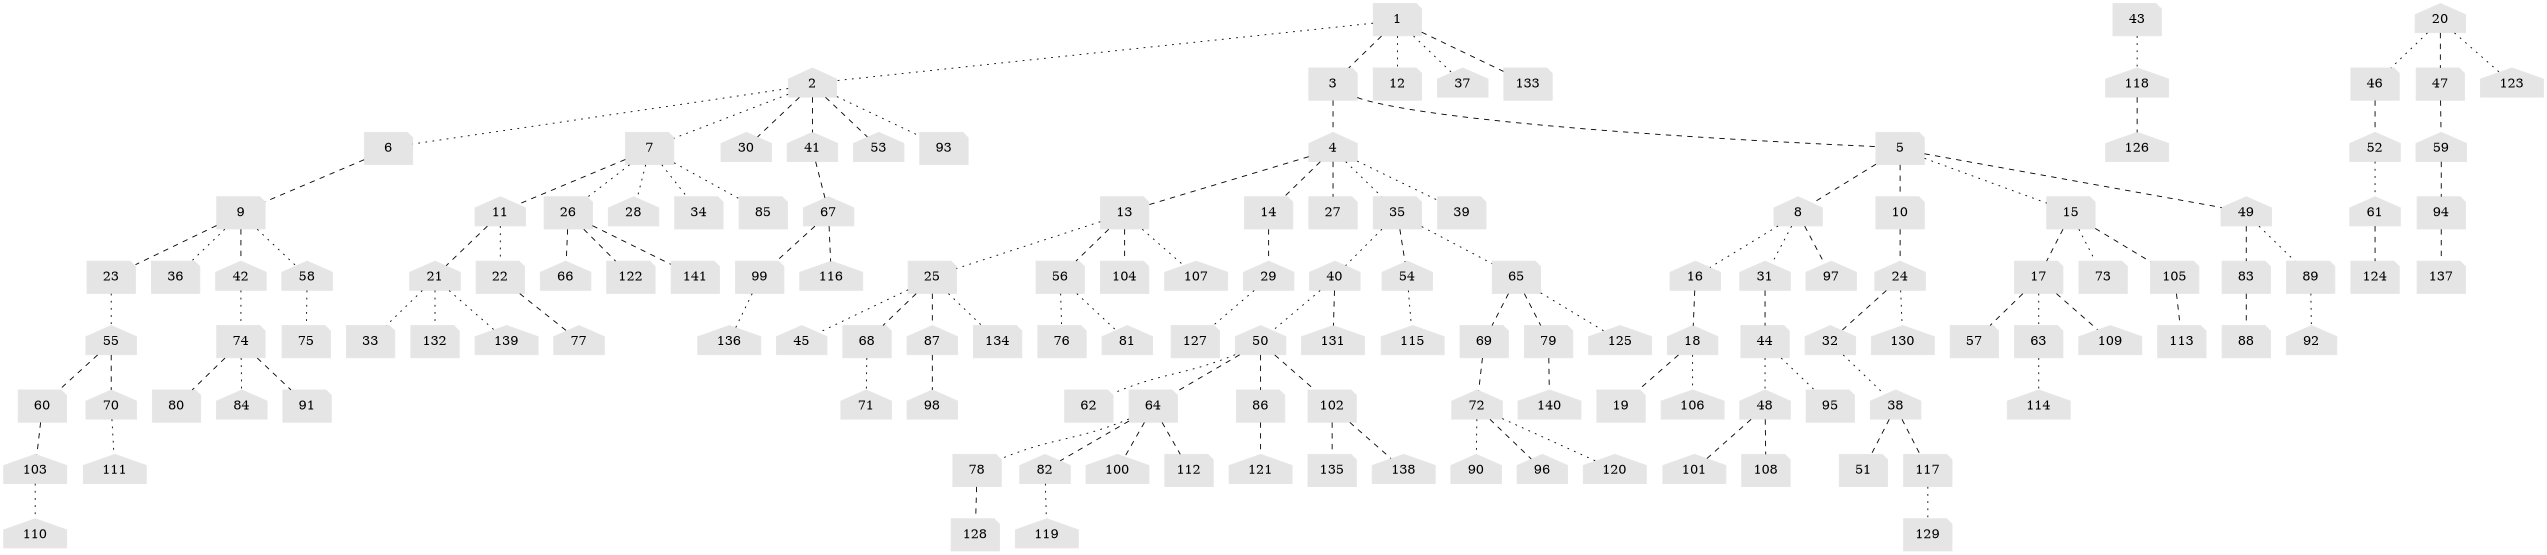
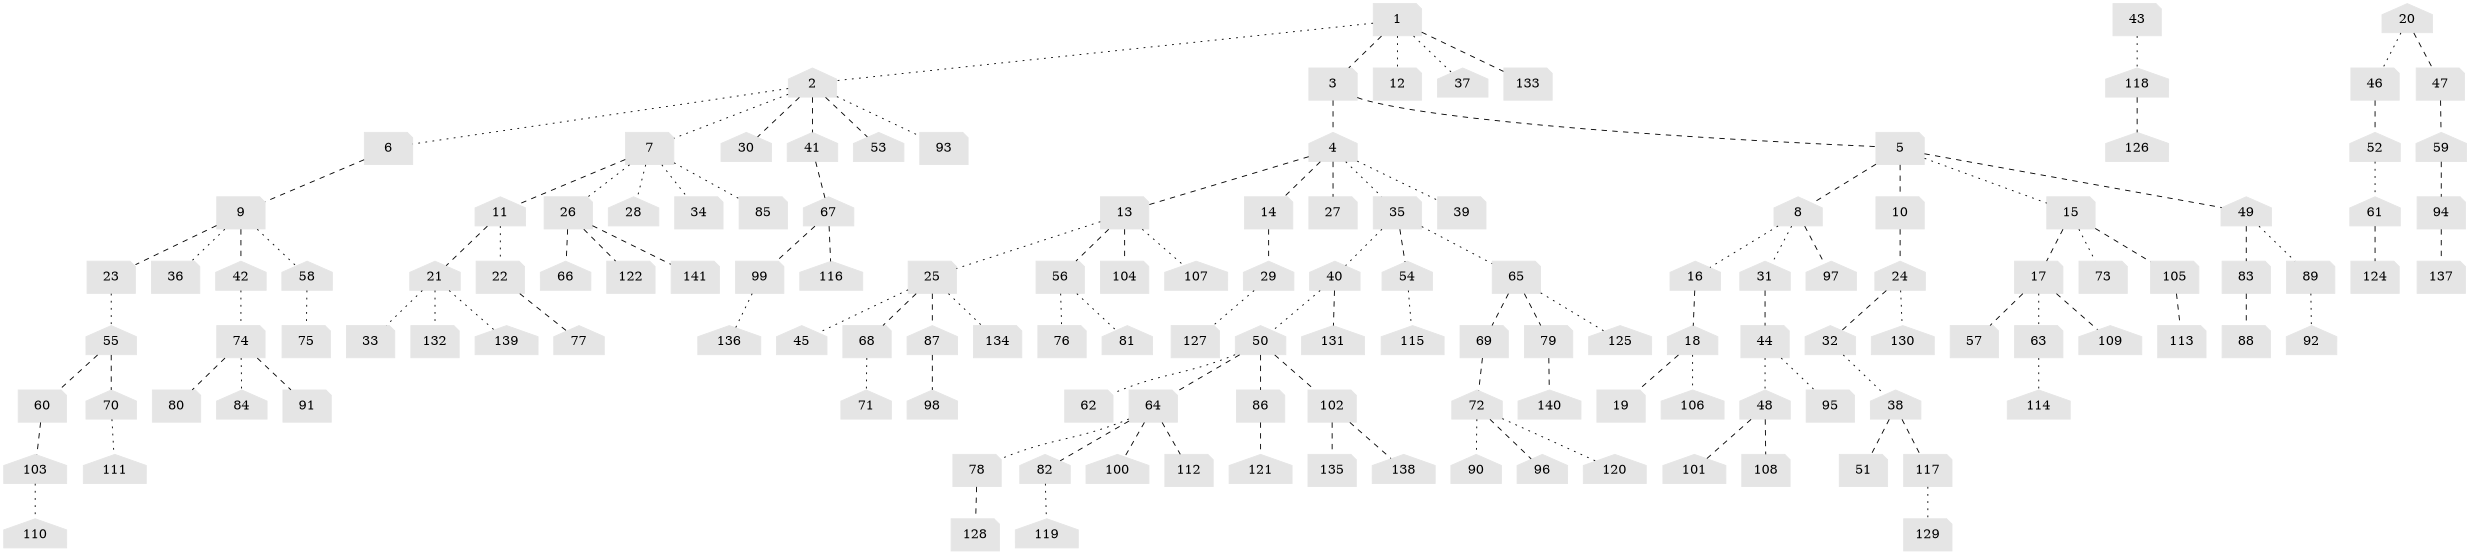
(2512, 84) -> none
